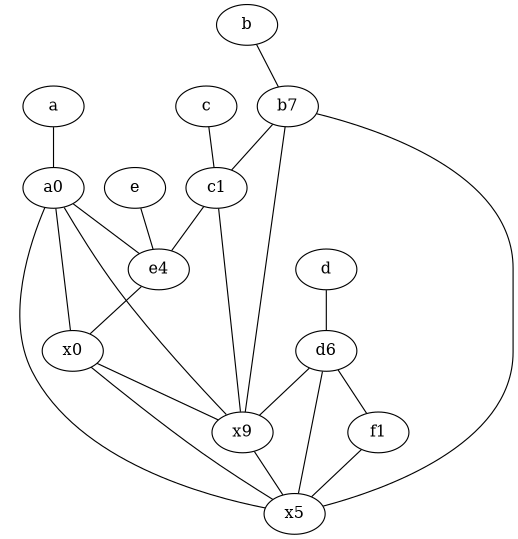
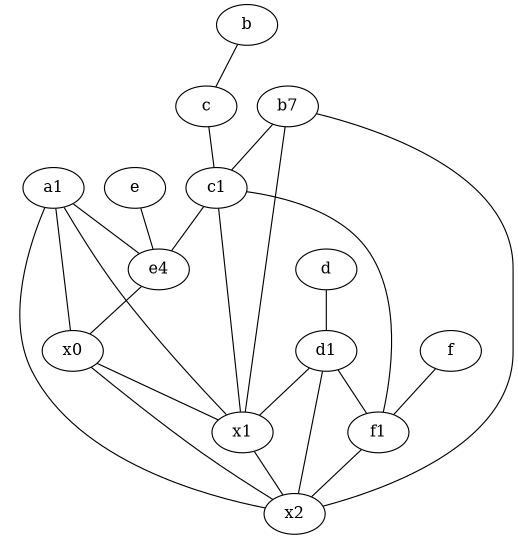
(267, 66) -> (227, 66)
(54, 106) -> none
(54, 188) -> (54, 188)
none -> (375, 263)
(326, 351) -> (326, 351)
none -> (451, 351)
(243, 432) -> (243, 432)
(295, 514) -> (295, 514)
